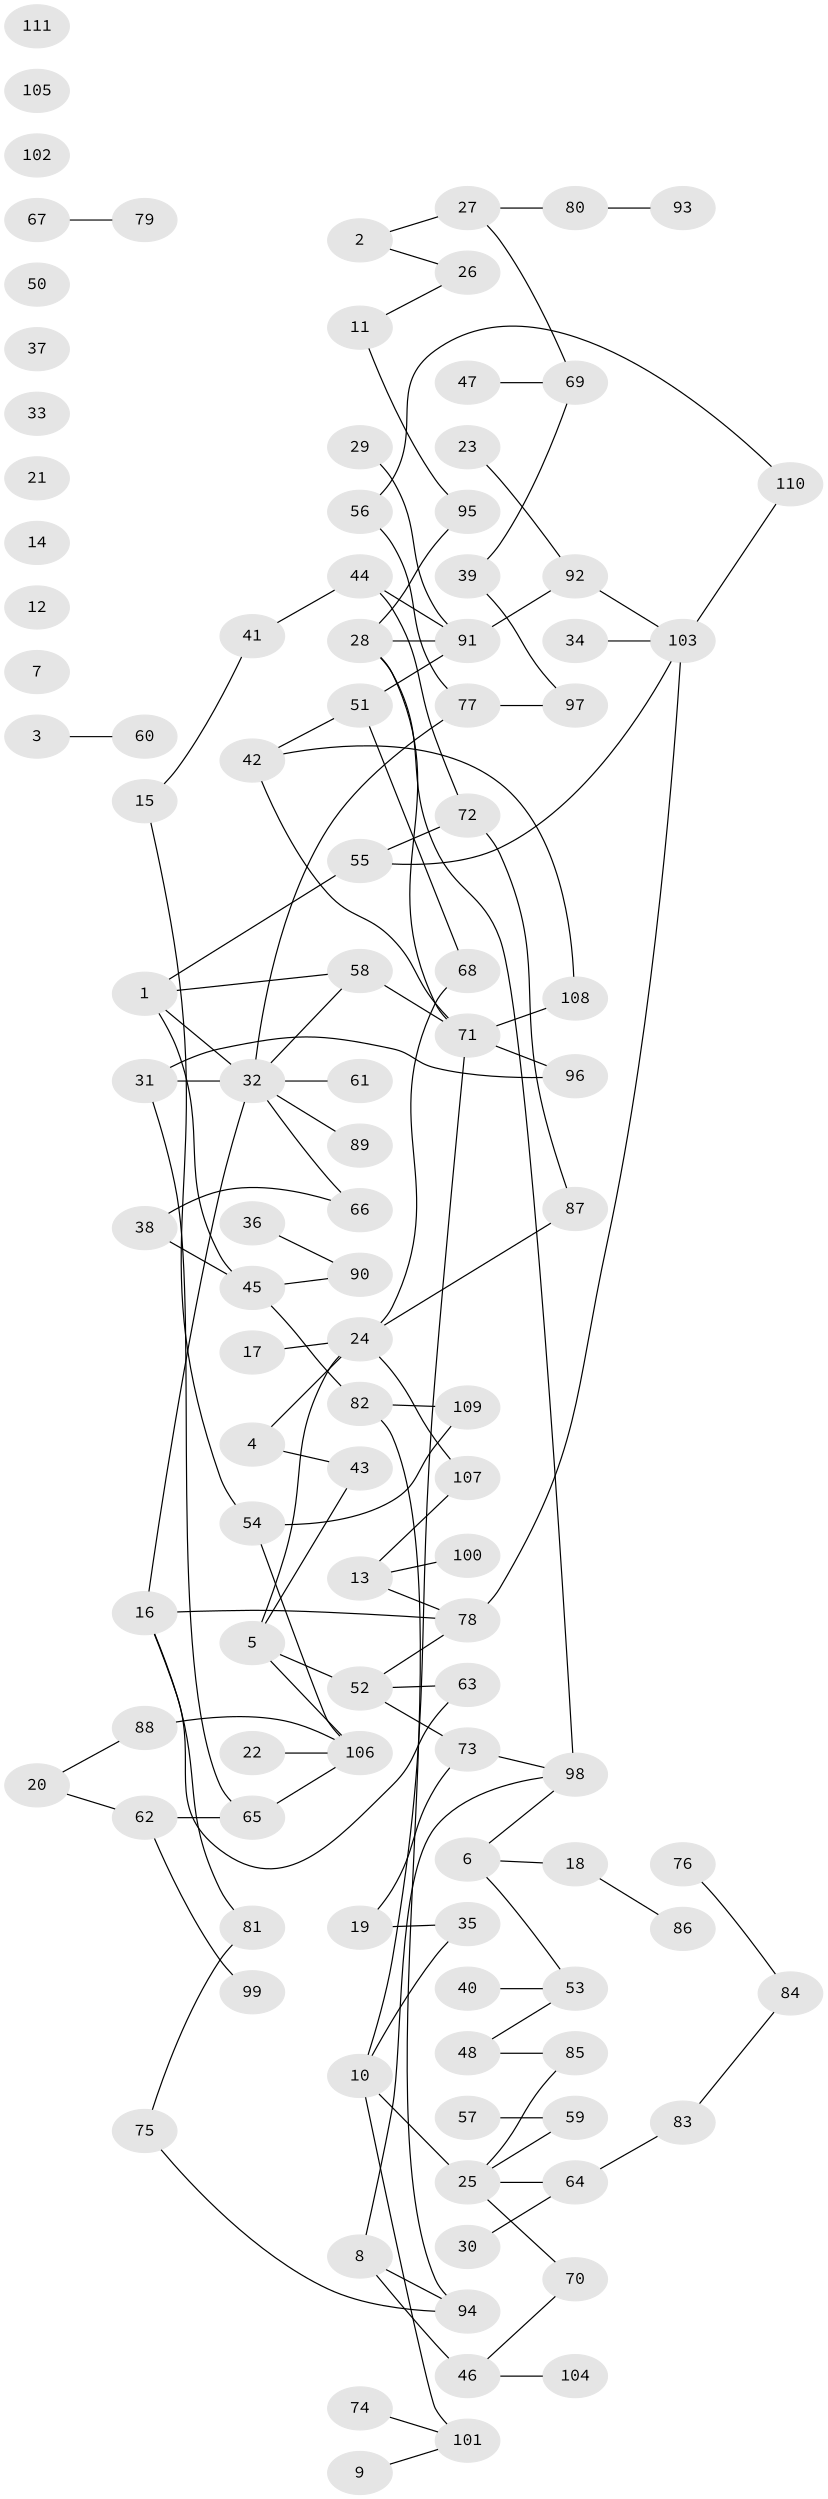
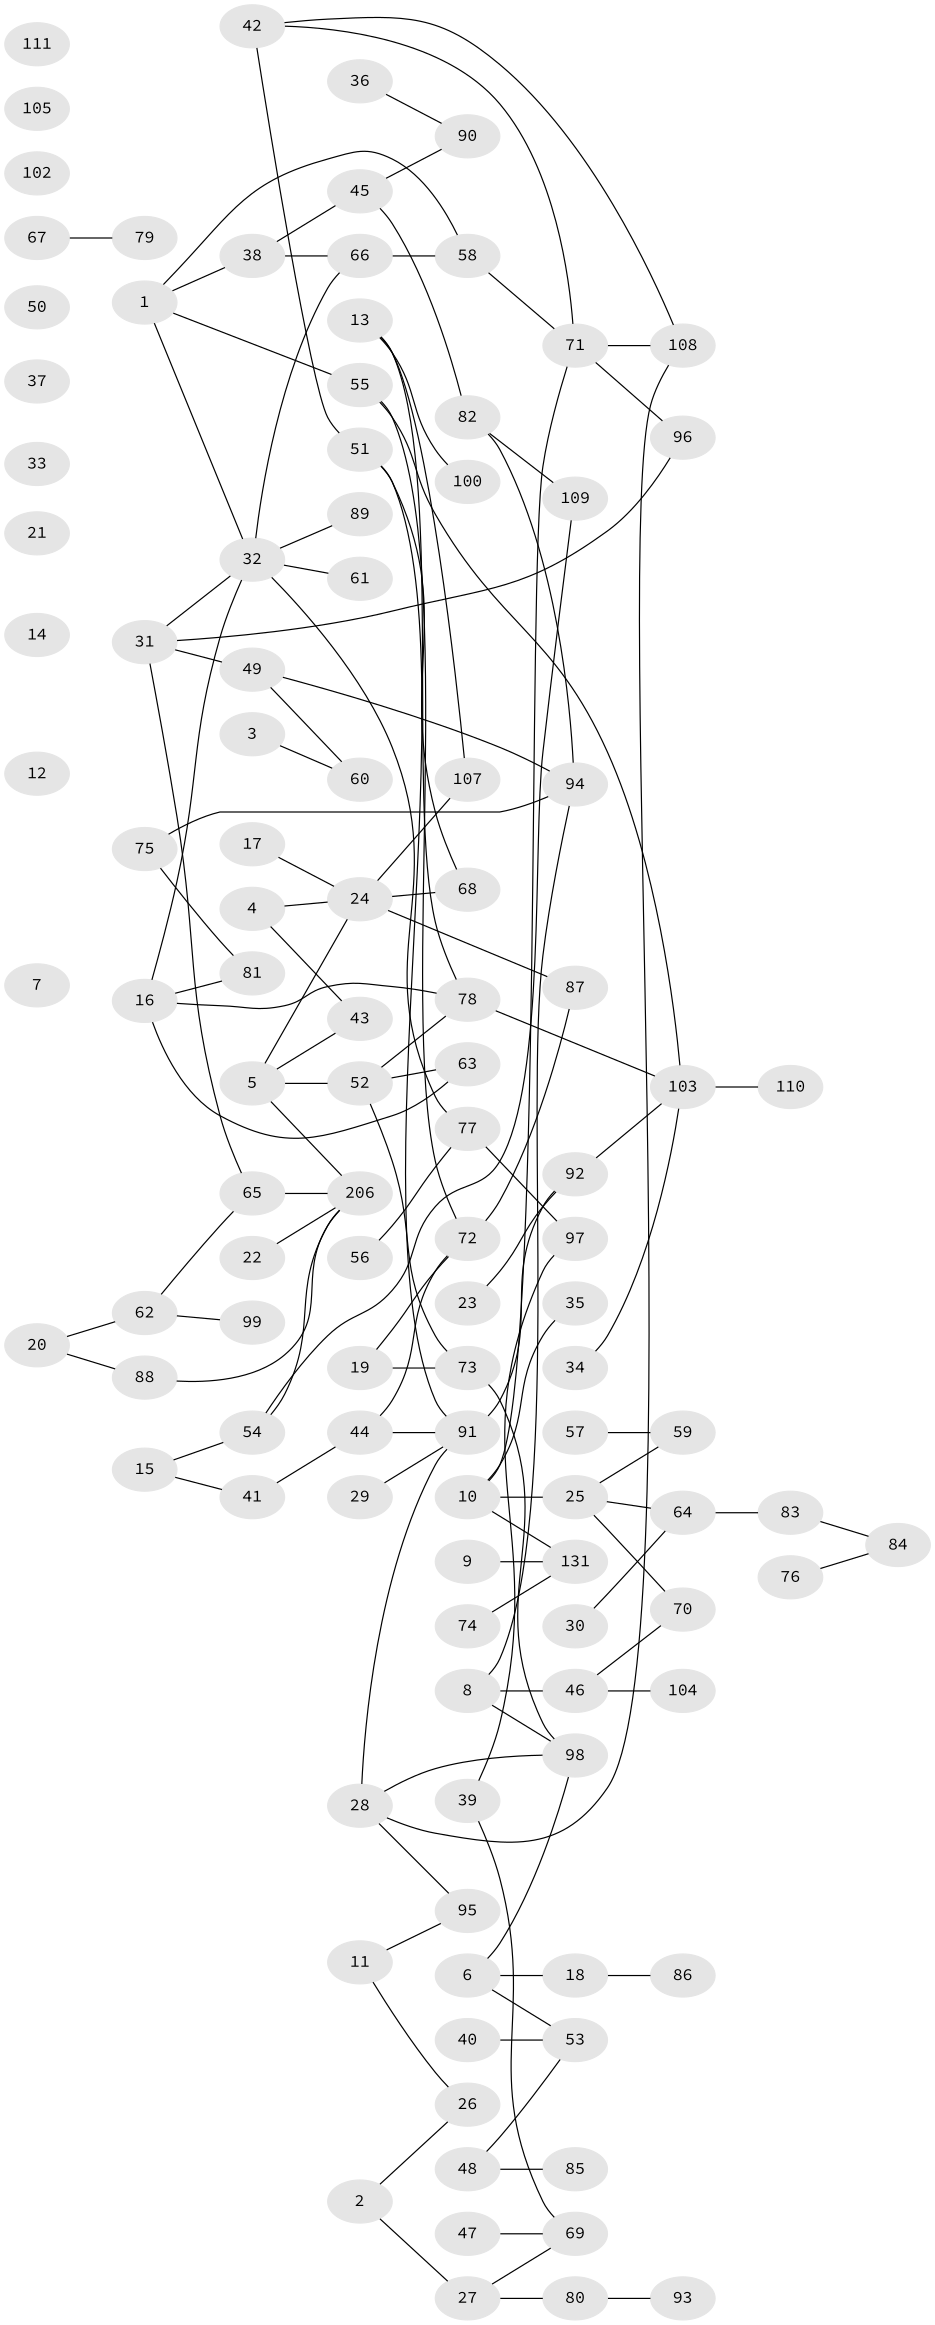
(541, 330) -> none
none -> (252, 670)
(415, 820) -> (648, 1198)
(306, 1026) -> (419, 256)
(194, 1143) -> (199, 279)
(360, 1753) -> (360, 1193)
(418, 1926) -> (405, 1312)
(517, 2125) -> none
(468, 2441) -> (575, 1562)
